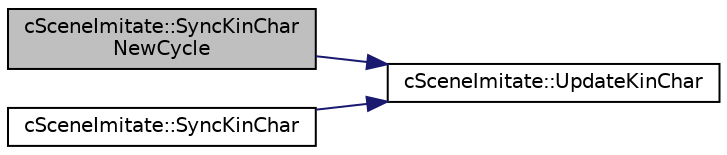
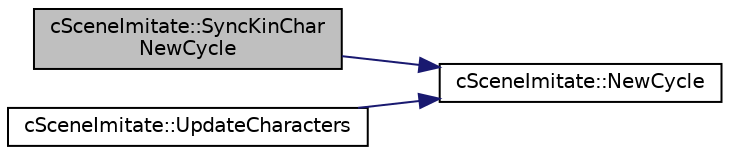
(554, 83) -> (581, 83)
(162, 127) -> (188, 127)
